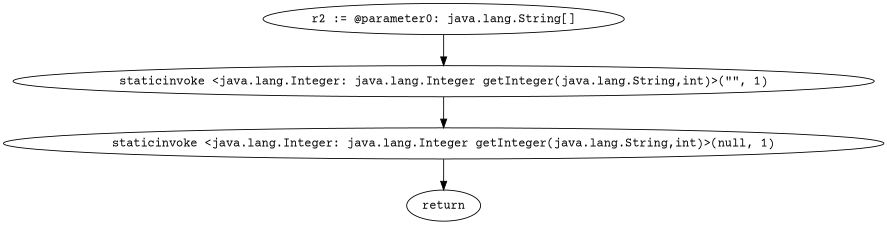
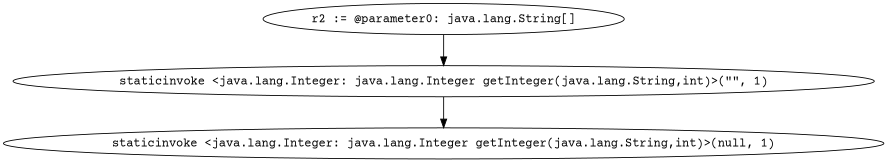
(444, 206) -> none
